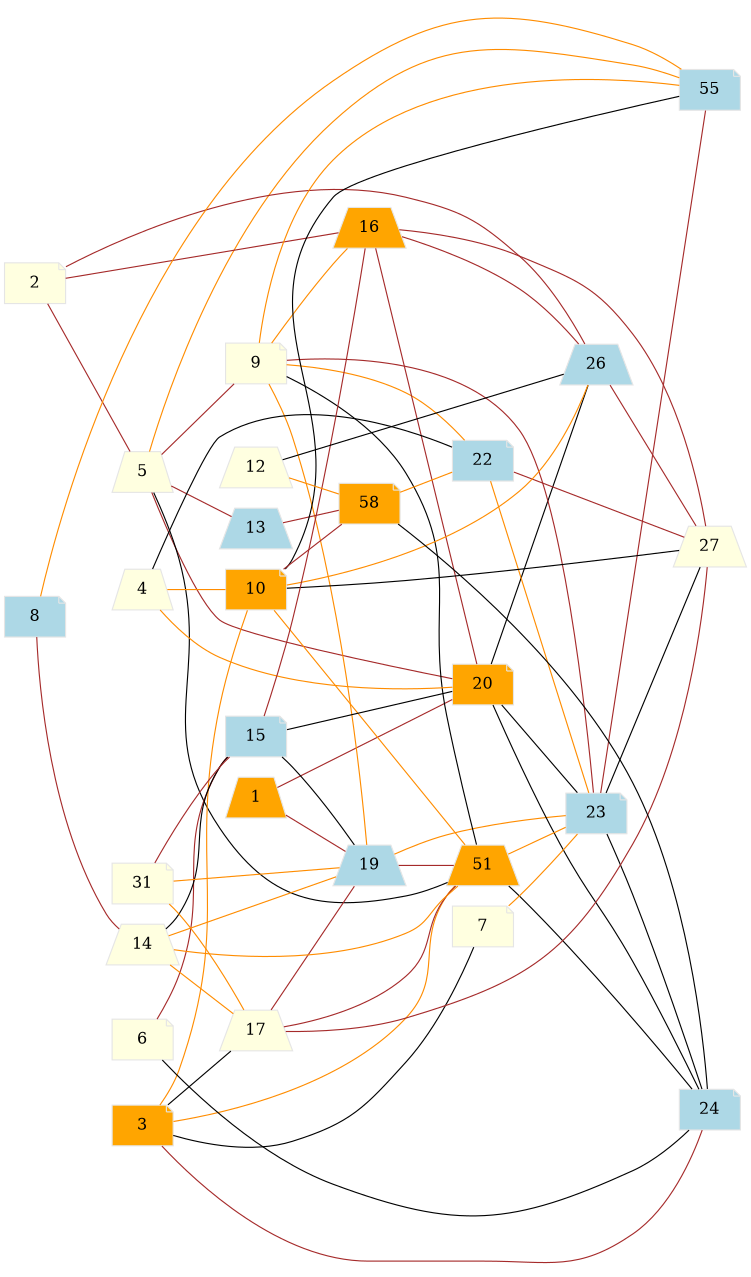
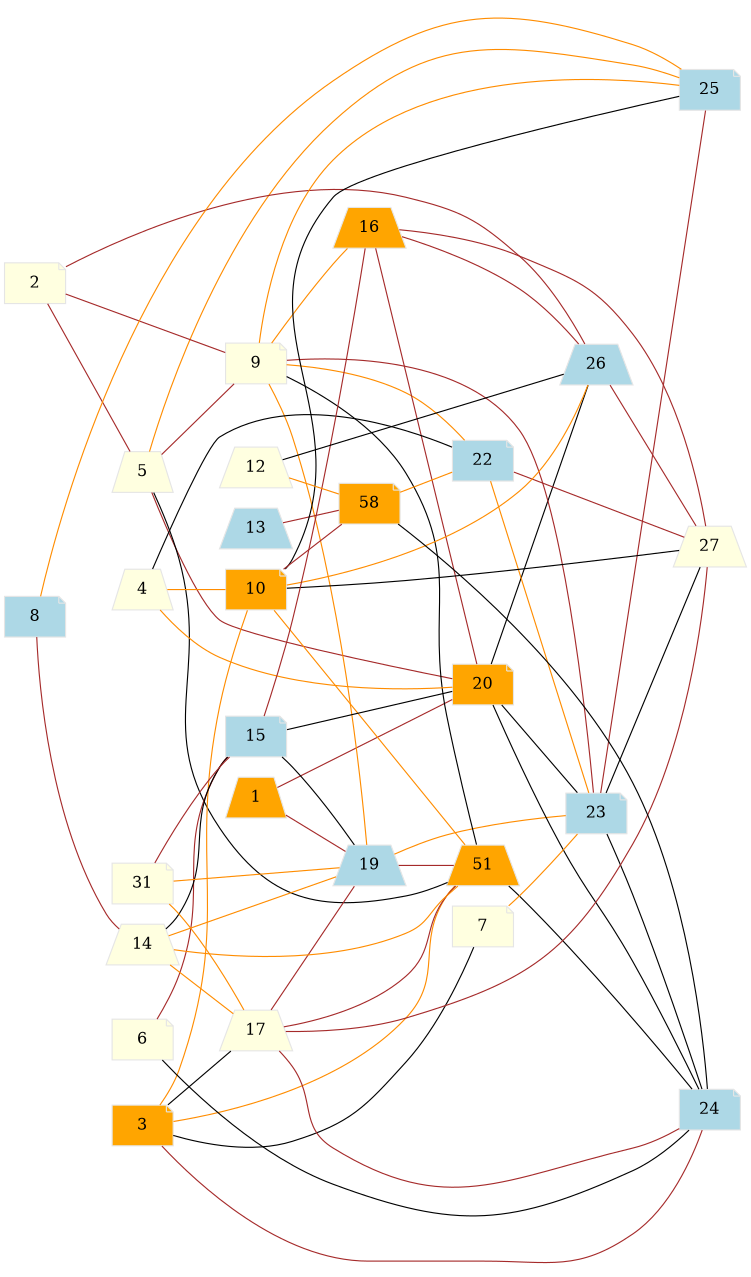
(710, 90) -> (710, 90)
(202, 256) -> (149, 325)
(201, 501) -> none
(537, 841) -> none
none -> (450, 1187)
